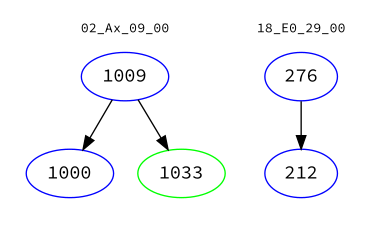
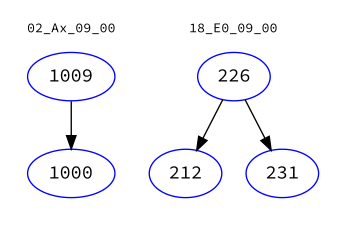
(302, 29) -> (234, 29)
(301, 77) -> (234, 77)
(181, 173) -> none
none -> (282, 173)
